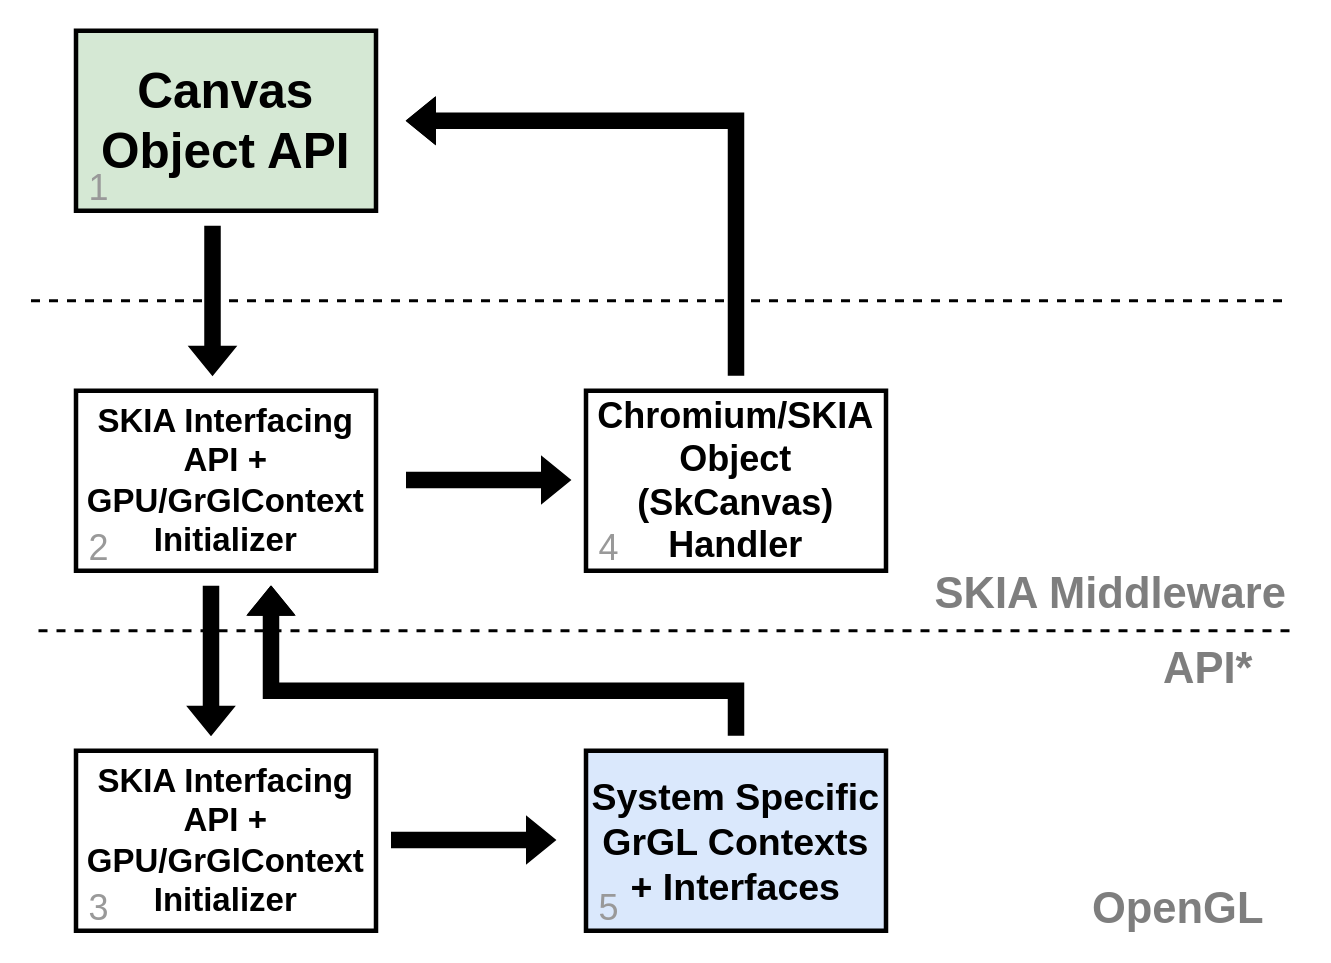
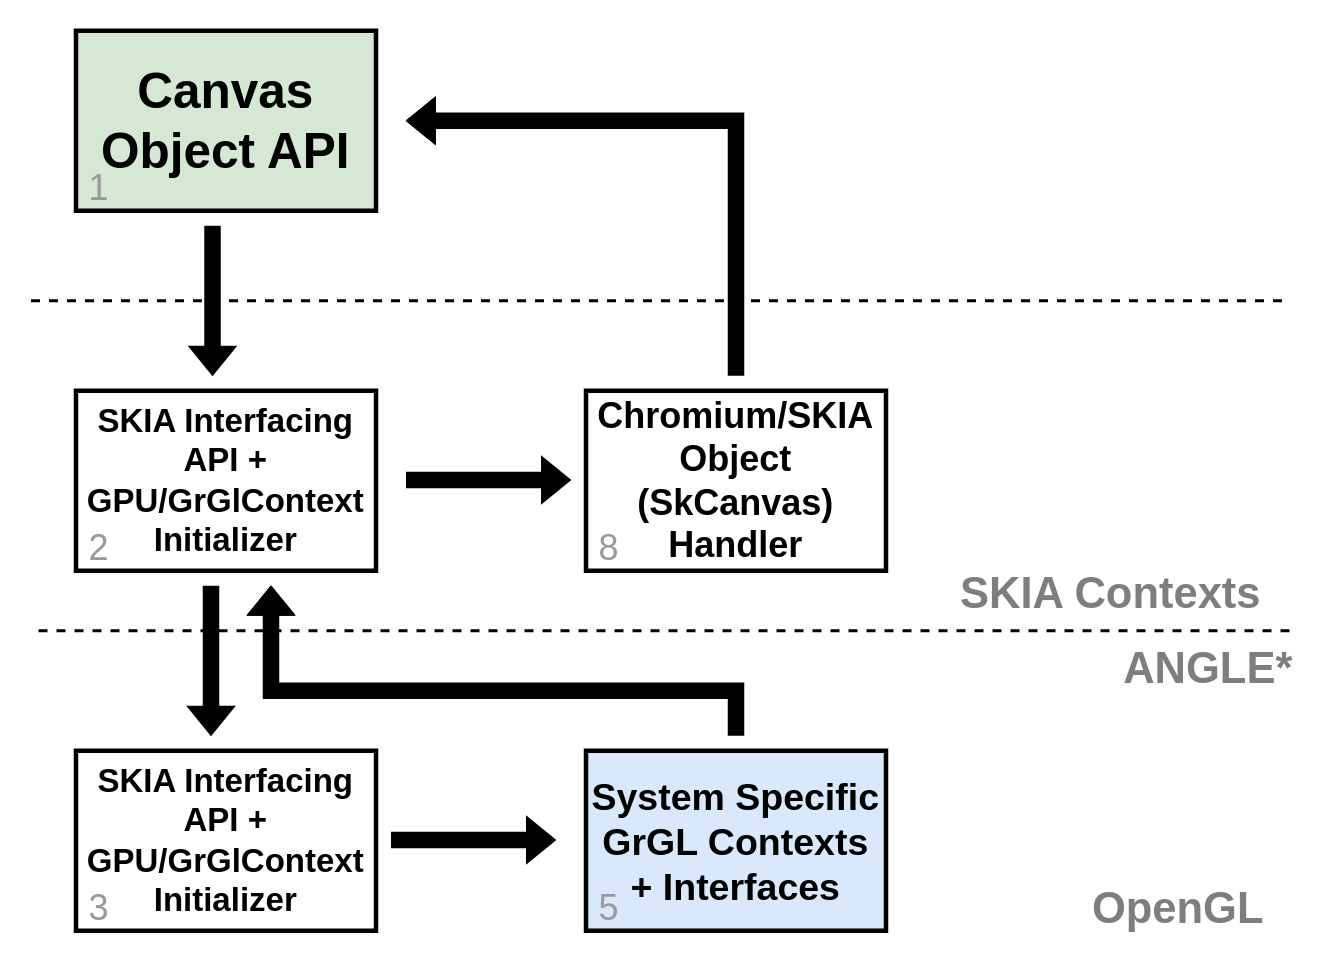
(609, 548) -> (609, 548)
(1111, 593) -> (1111, 593)
(1208, 668) -> (1208, 668)
